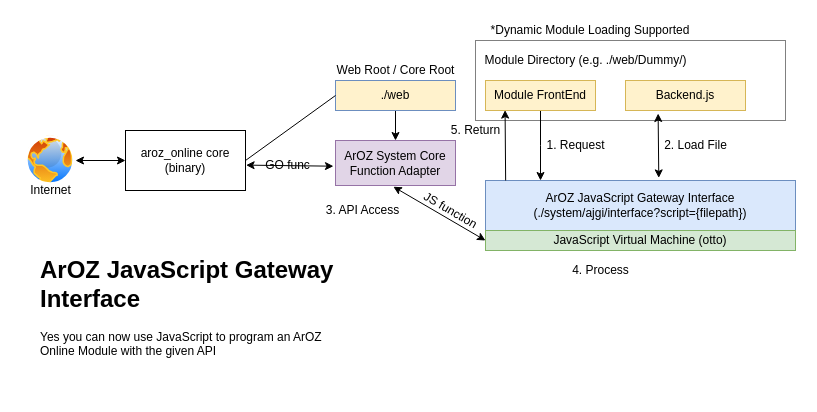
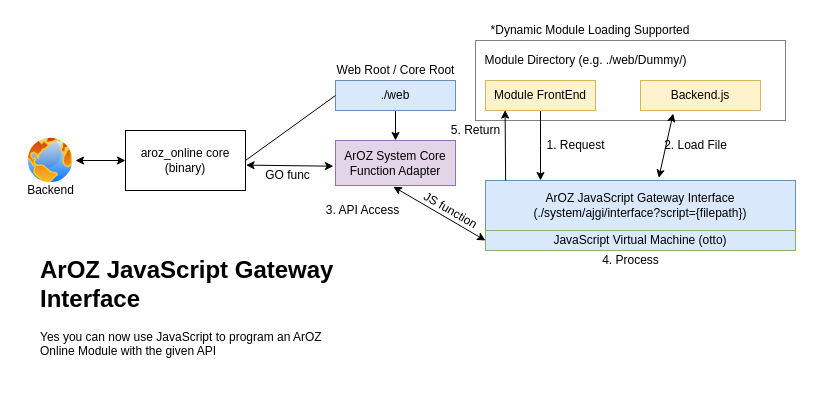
(396, 96) -> (396, 96)
(686, 96) -> (701, 96)
(288, 166) -> (288, 176)
(51, 191) -> (51, 191)
(641, 241) -> (641, 241)
(601, 271) -> (631, 261)
